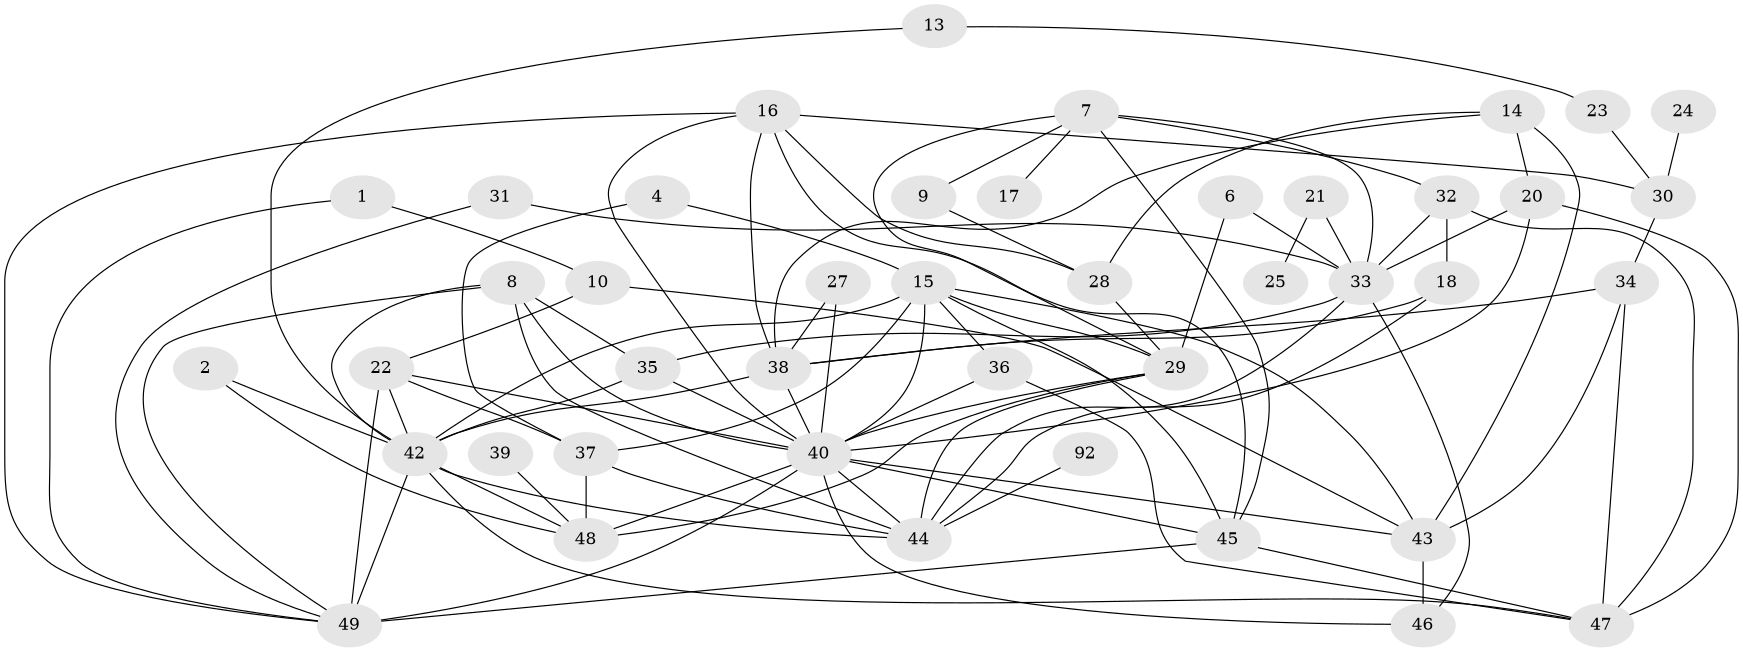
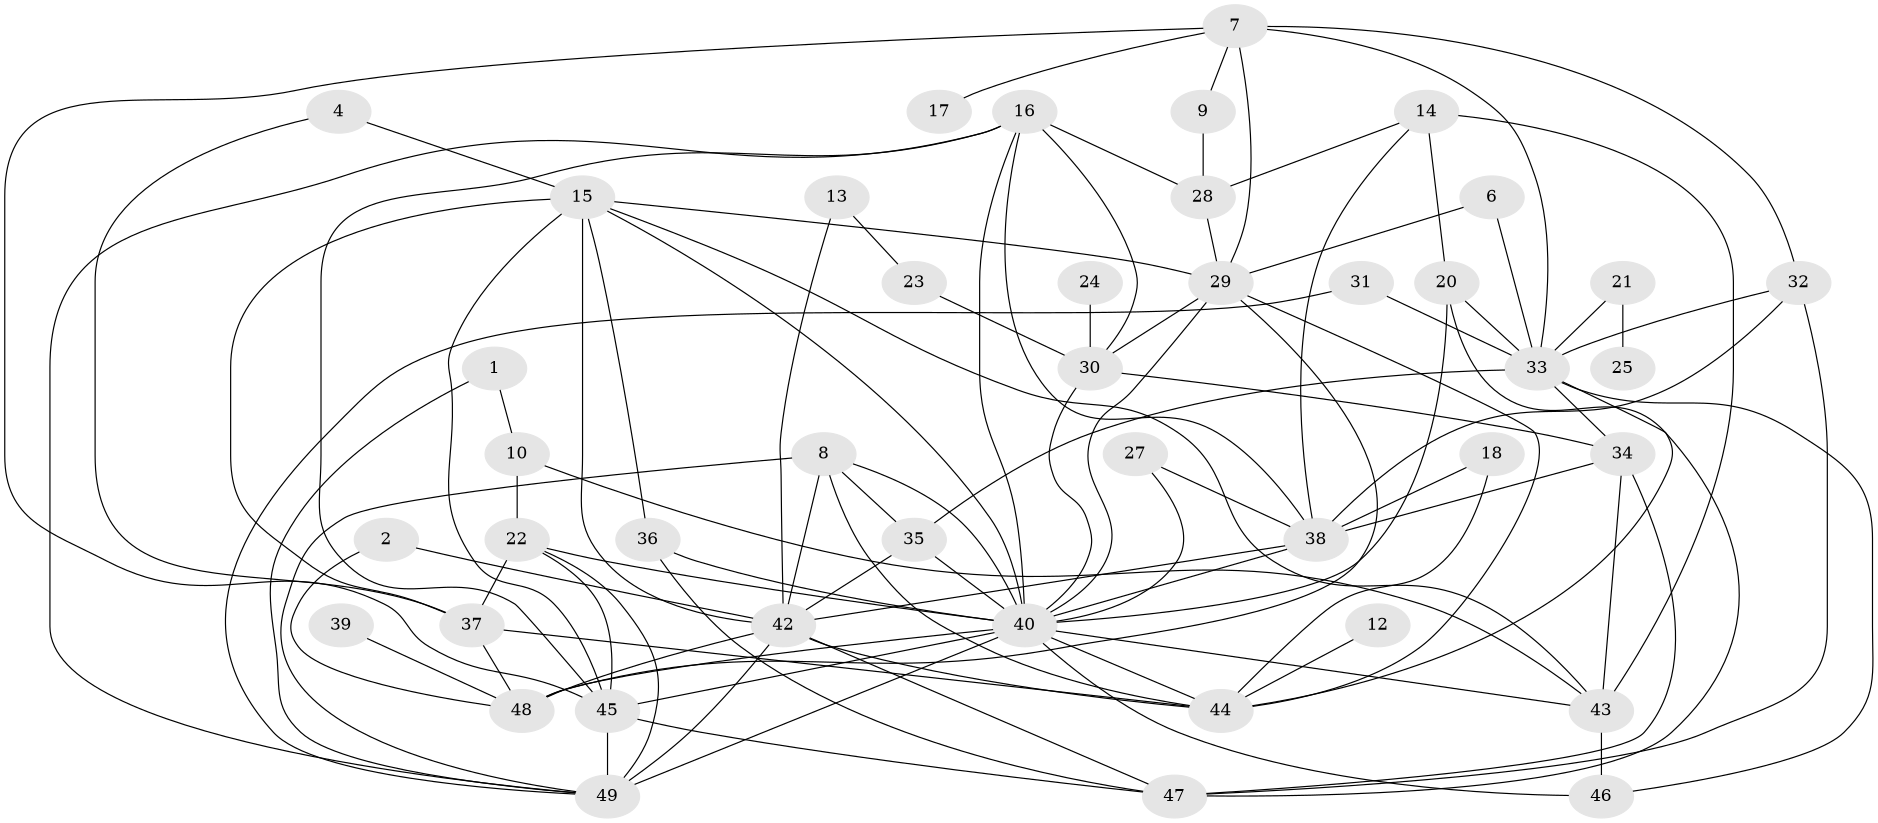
(1447, 232) -> (1519, 413)
none -> (1155, 326)
(398, 411) -> (601, 609)
none -> (1588, 419)
(1085, 454) -> (1378, 625)
none -> (1075, 501)
